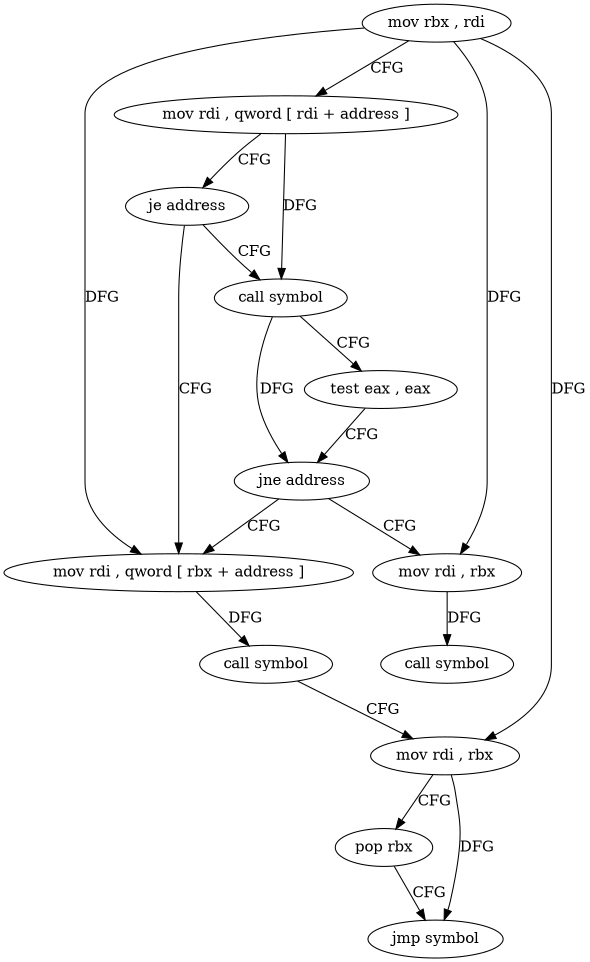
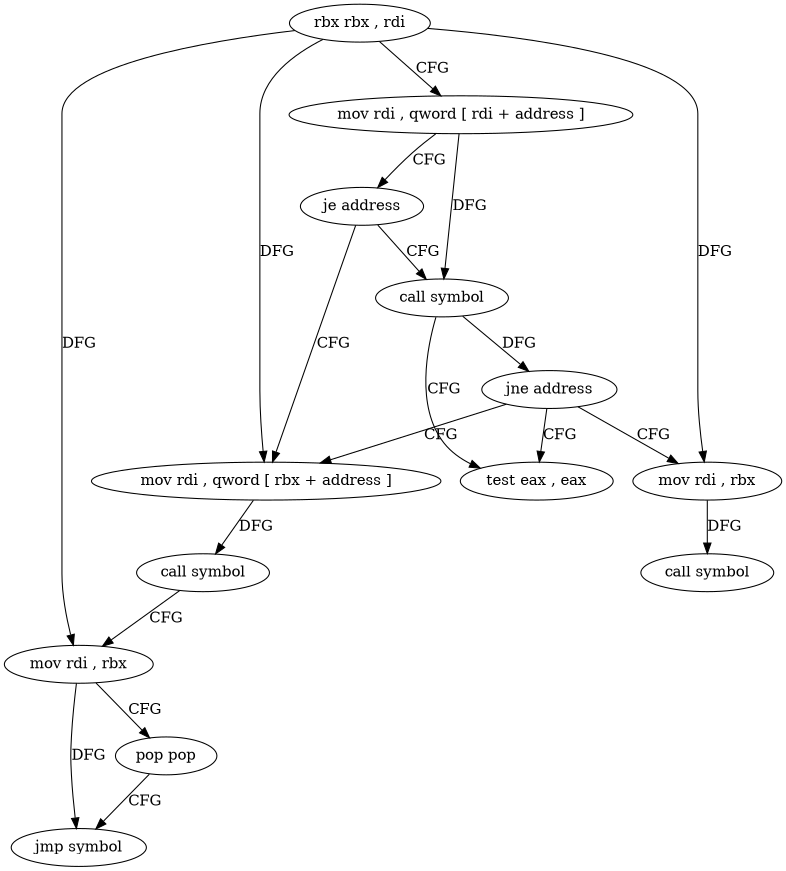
(437, 23) -> (360, 23)
(345, 431) -> (544, 430)
(384, 847) -> (166, 756)
